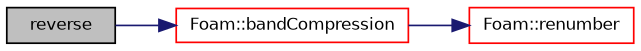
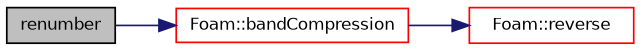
(61, 25) -> (61, 25)
(552, 25) -> (552, 25)
